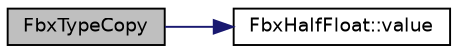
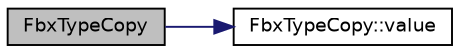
(342, 27) -> (343, 27)
